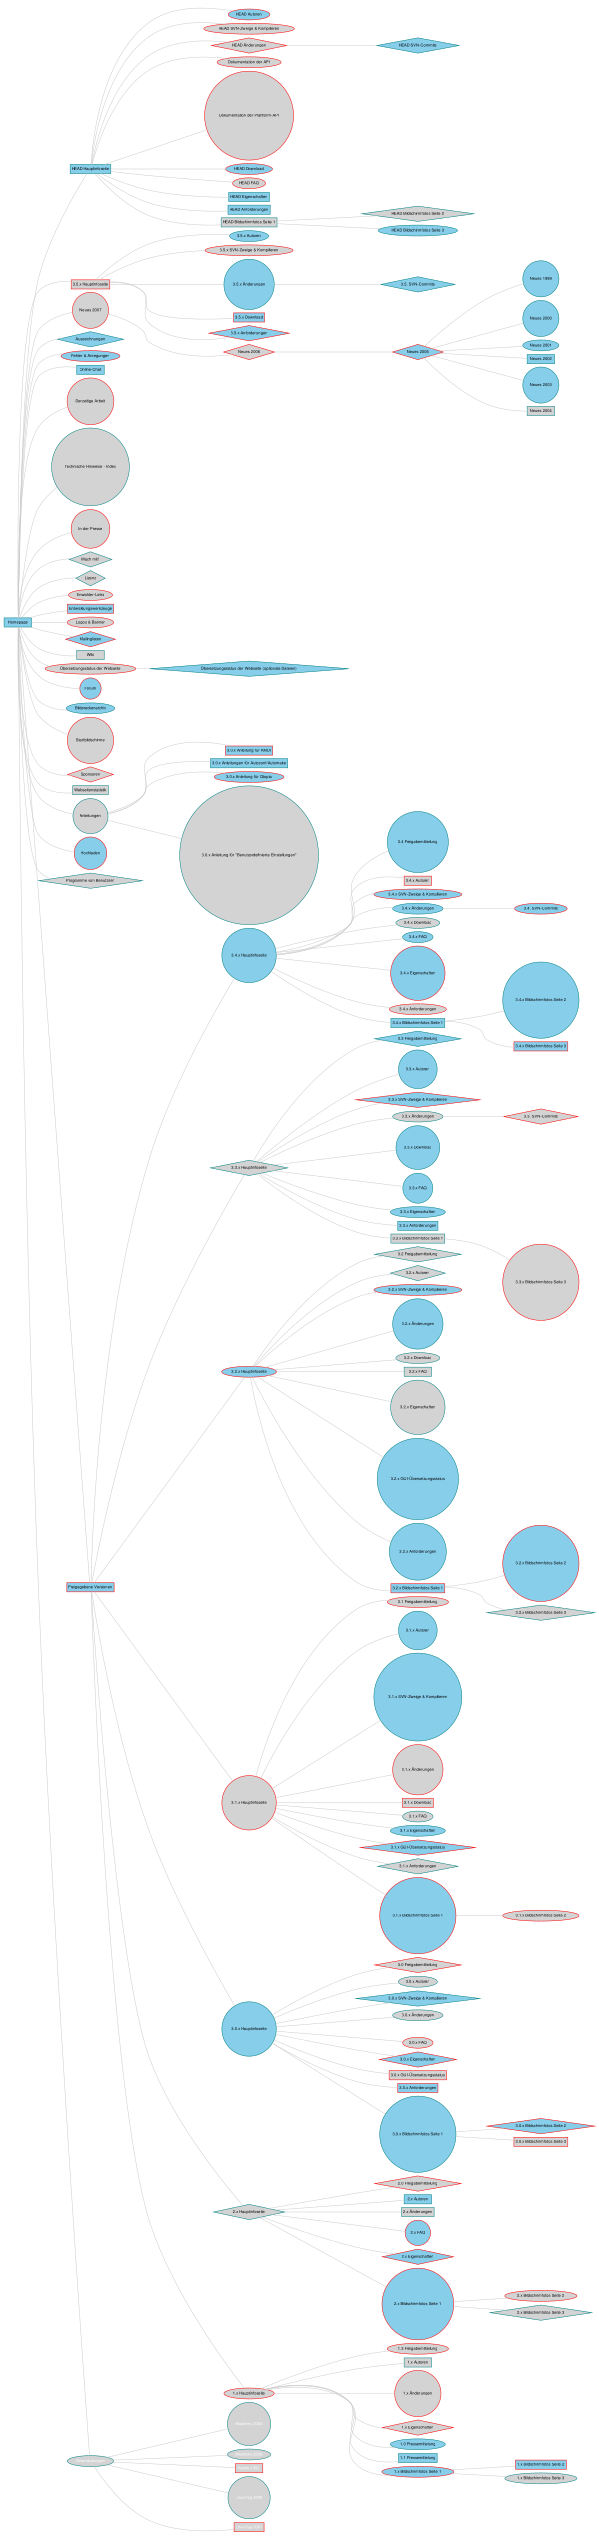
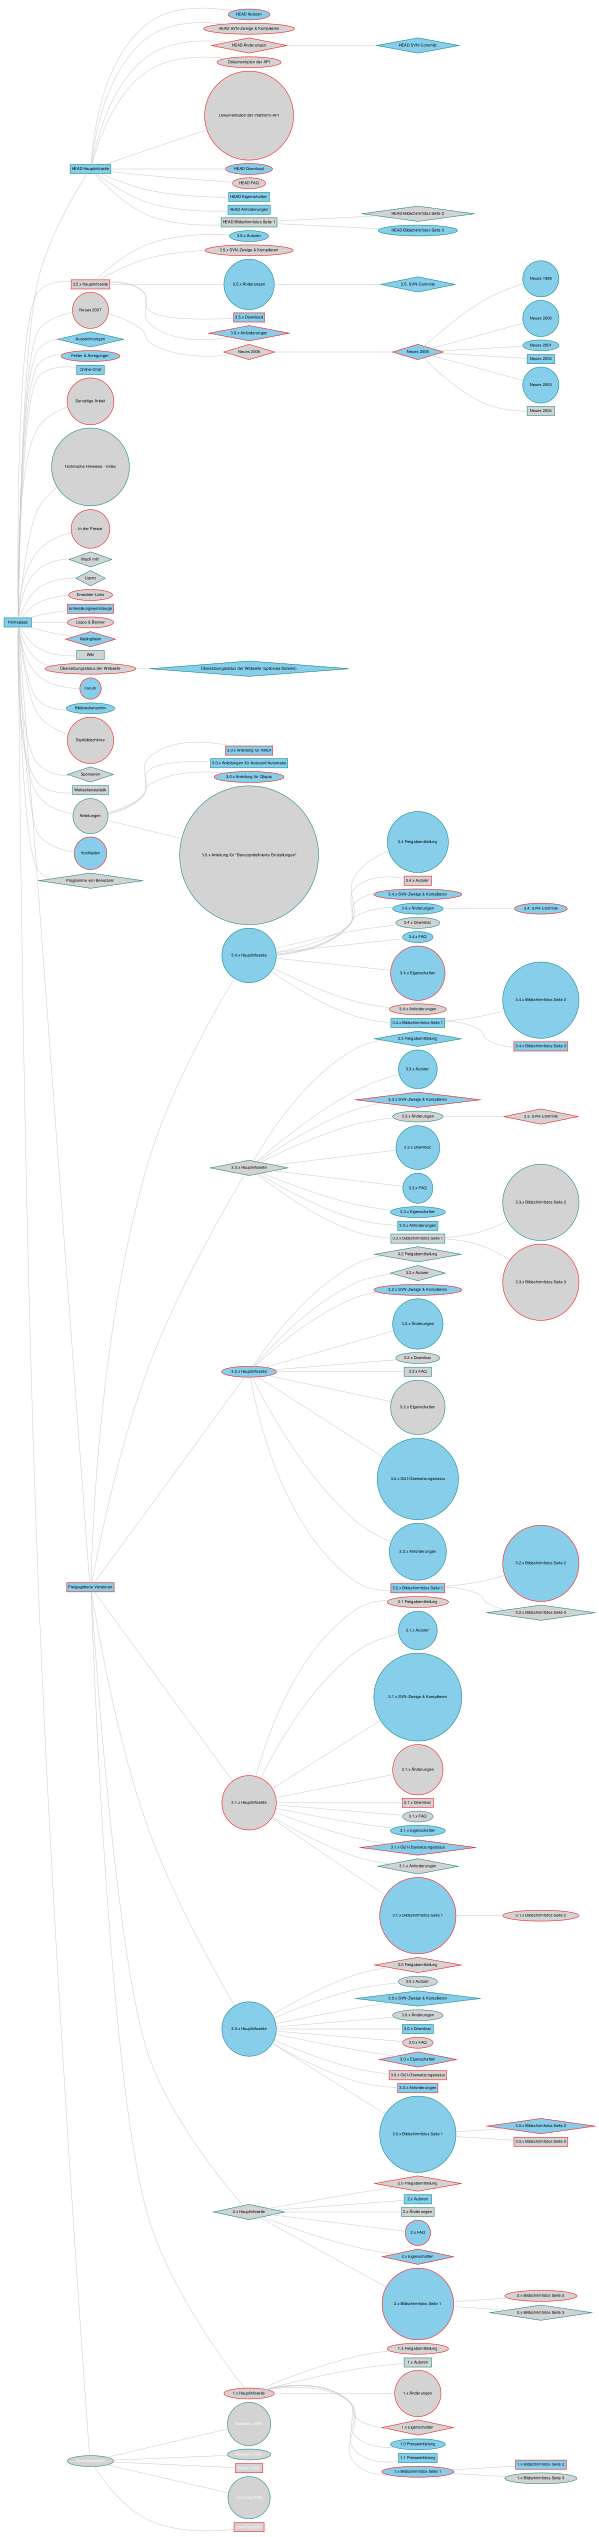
(90, 774) -> (90, 774)
none -> (541, 1202)
none -> (418, 2029)
